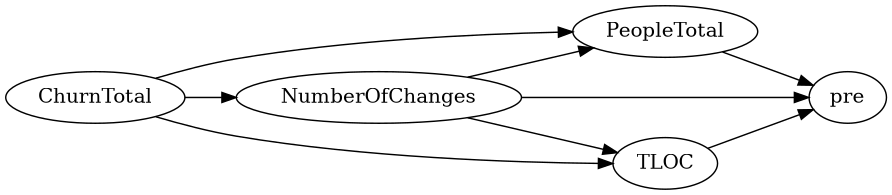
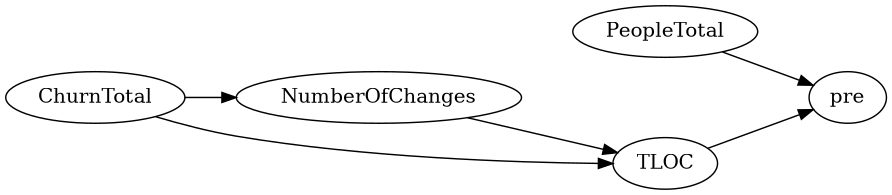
(355, 44) -> none
(523, 64) -> none
(658, 97) -> none
